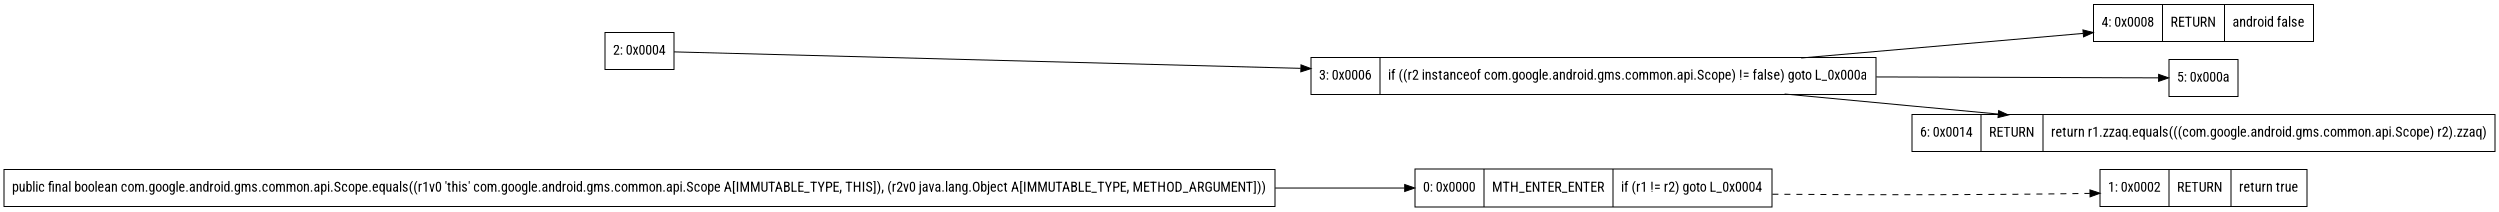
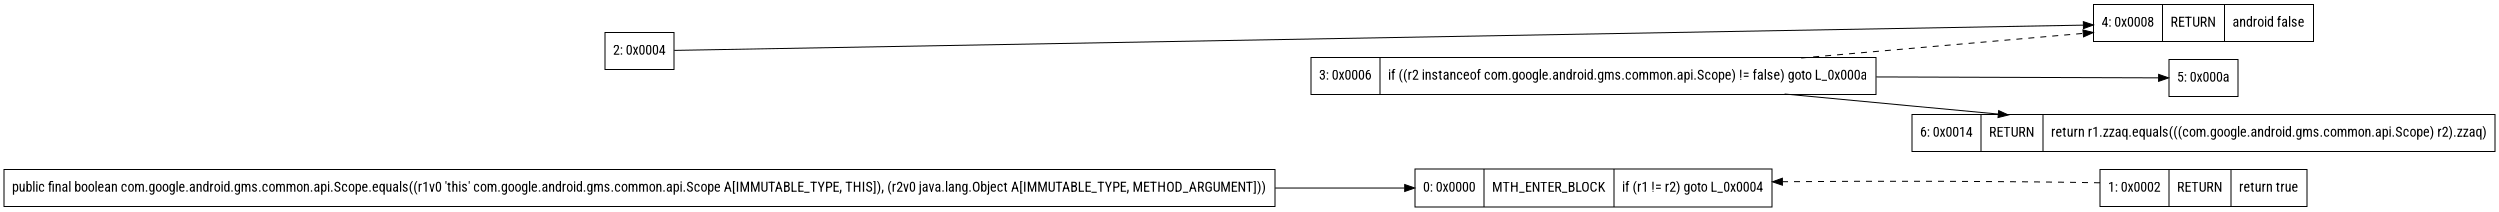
(1942, 46) -> (1942, 46)
(987, 60) -> (1379, 38)
(1548, 188) -> (1549, 188)
(1931, 195) -> (1941, 181)
